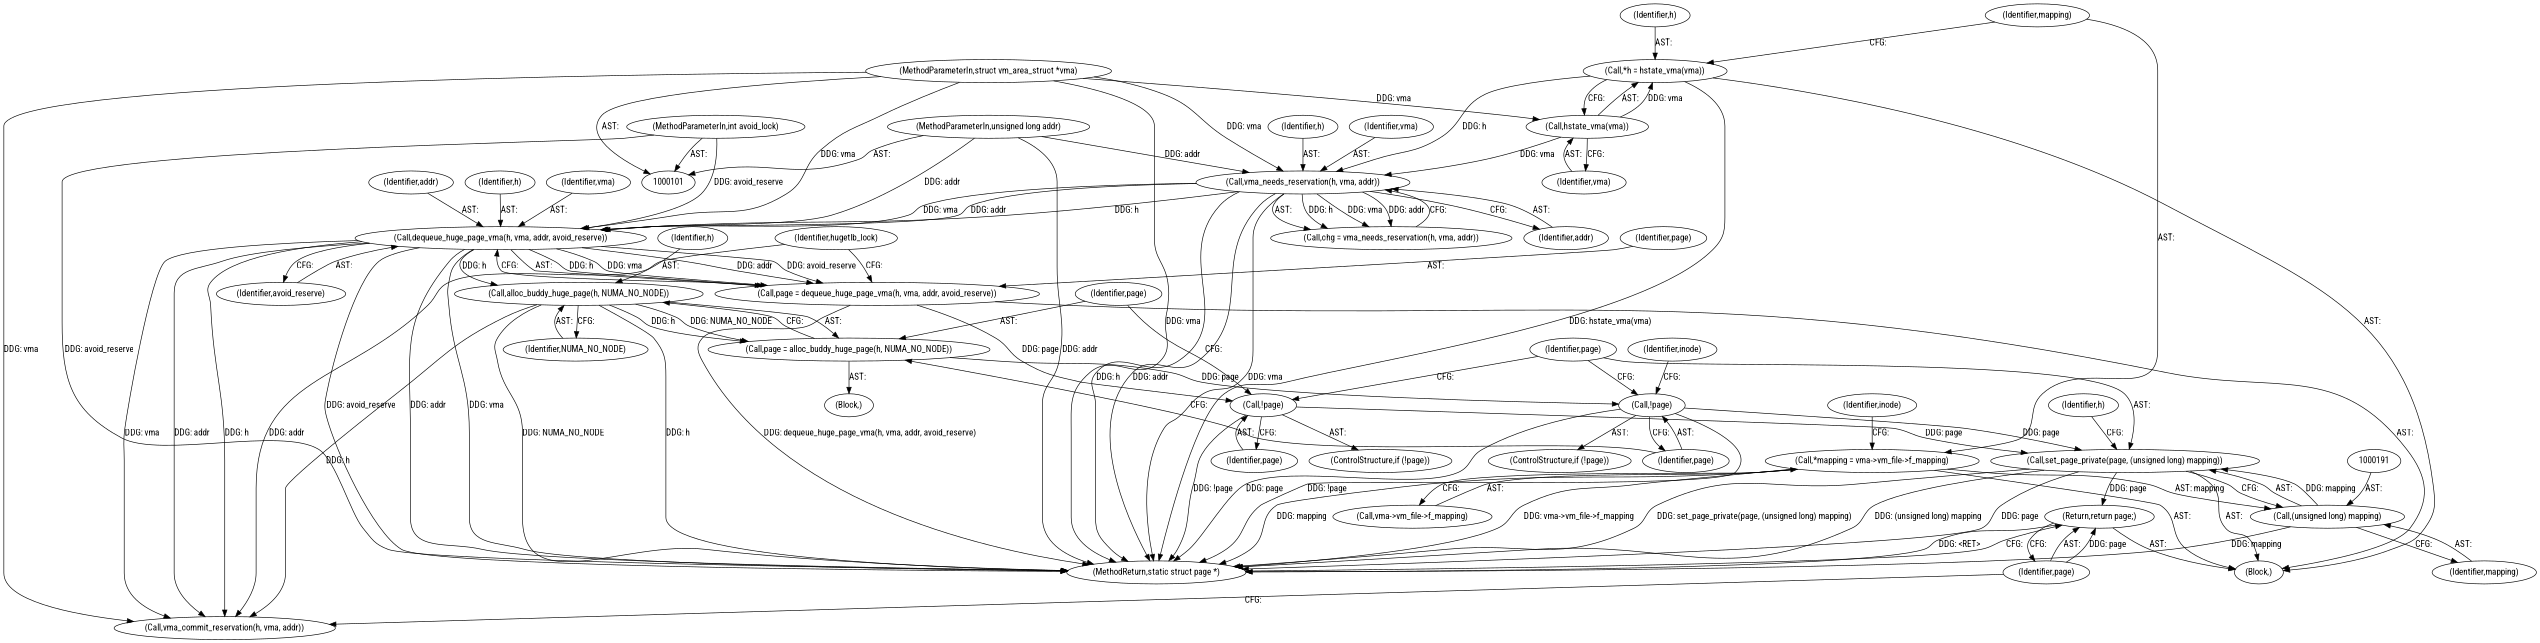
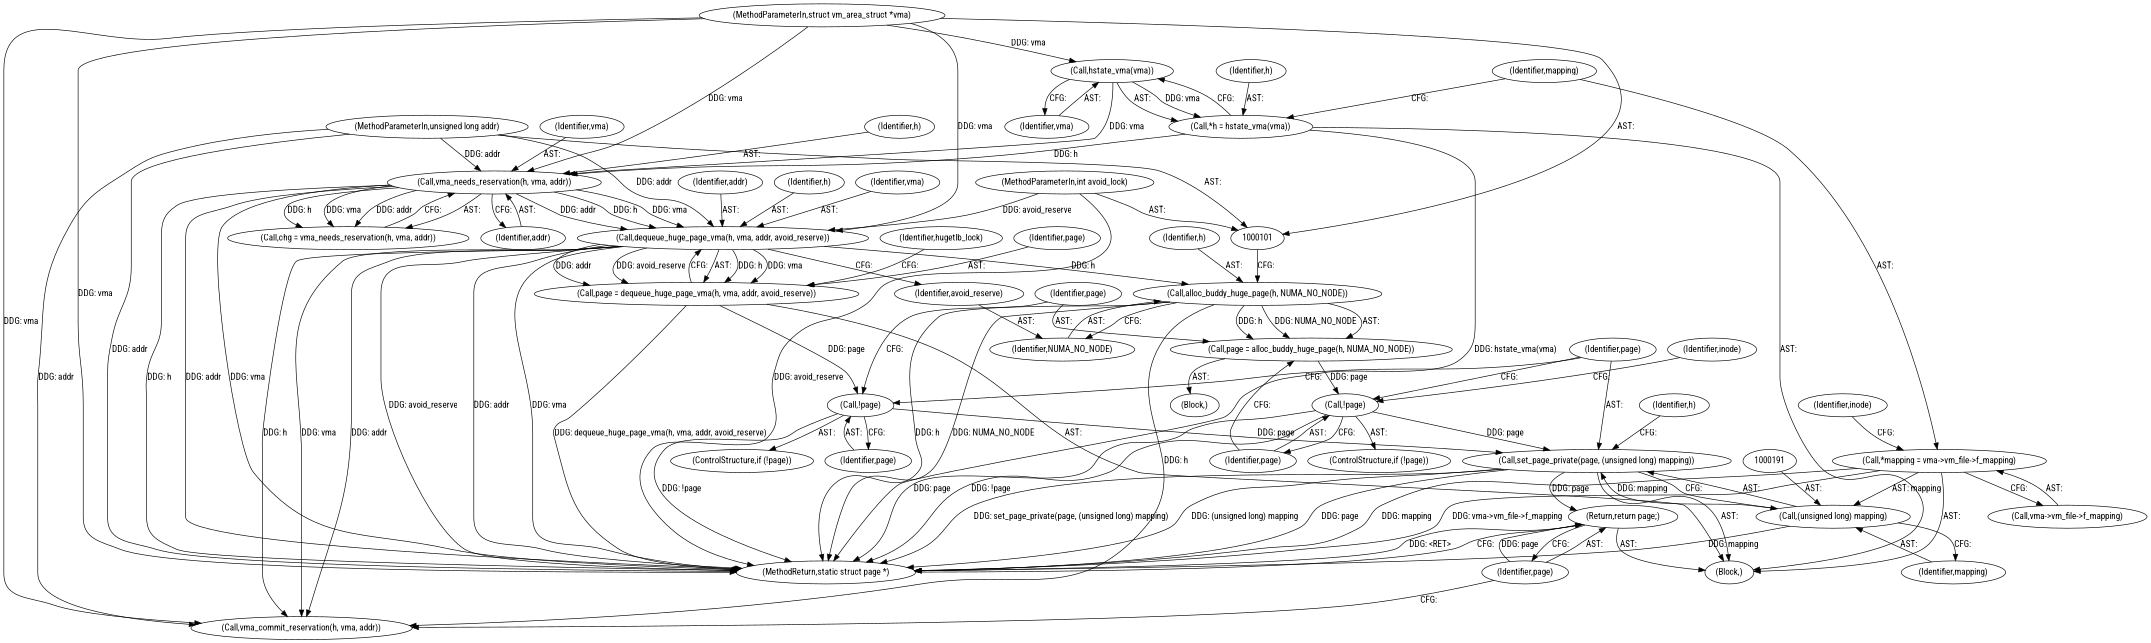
(342, 259) -> (1009, 321)
(434, 298) -> (41, 337)
(767, 316) -> (1258, 263)
